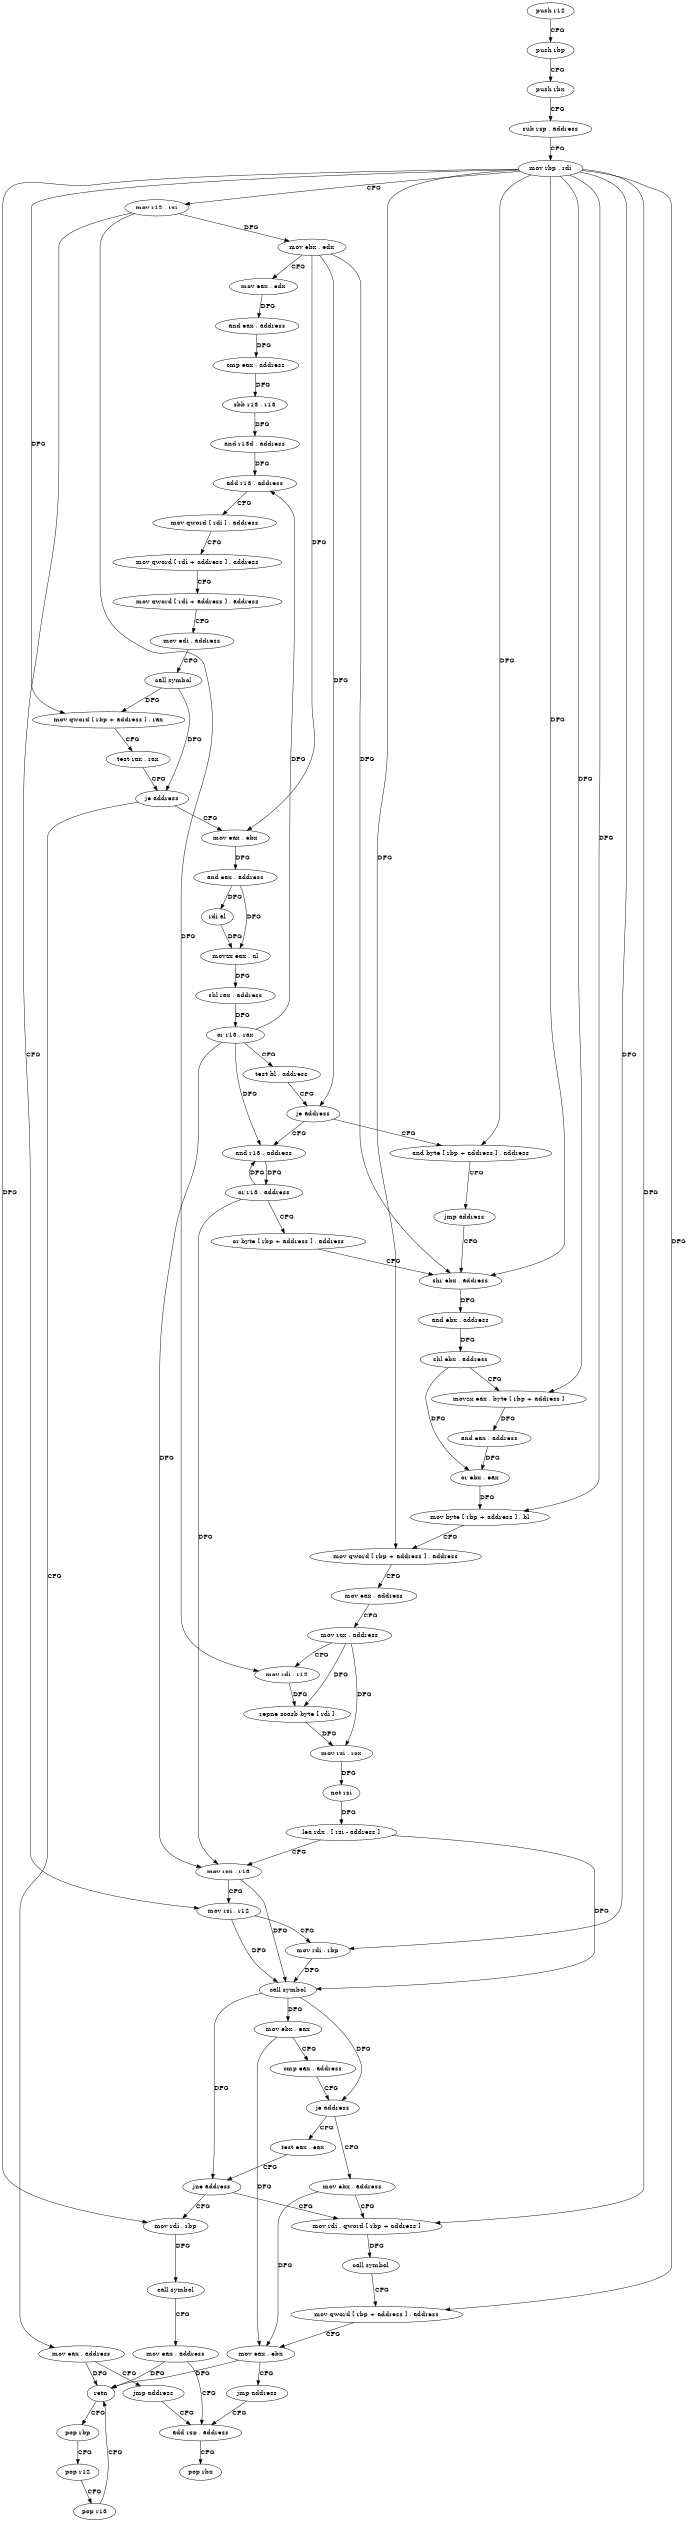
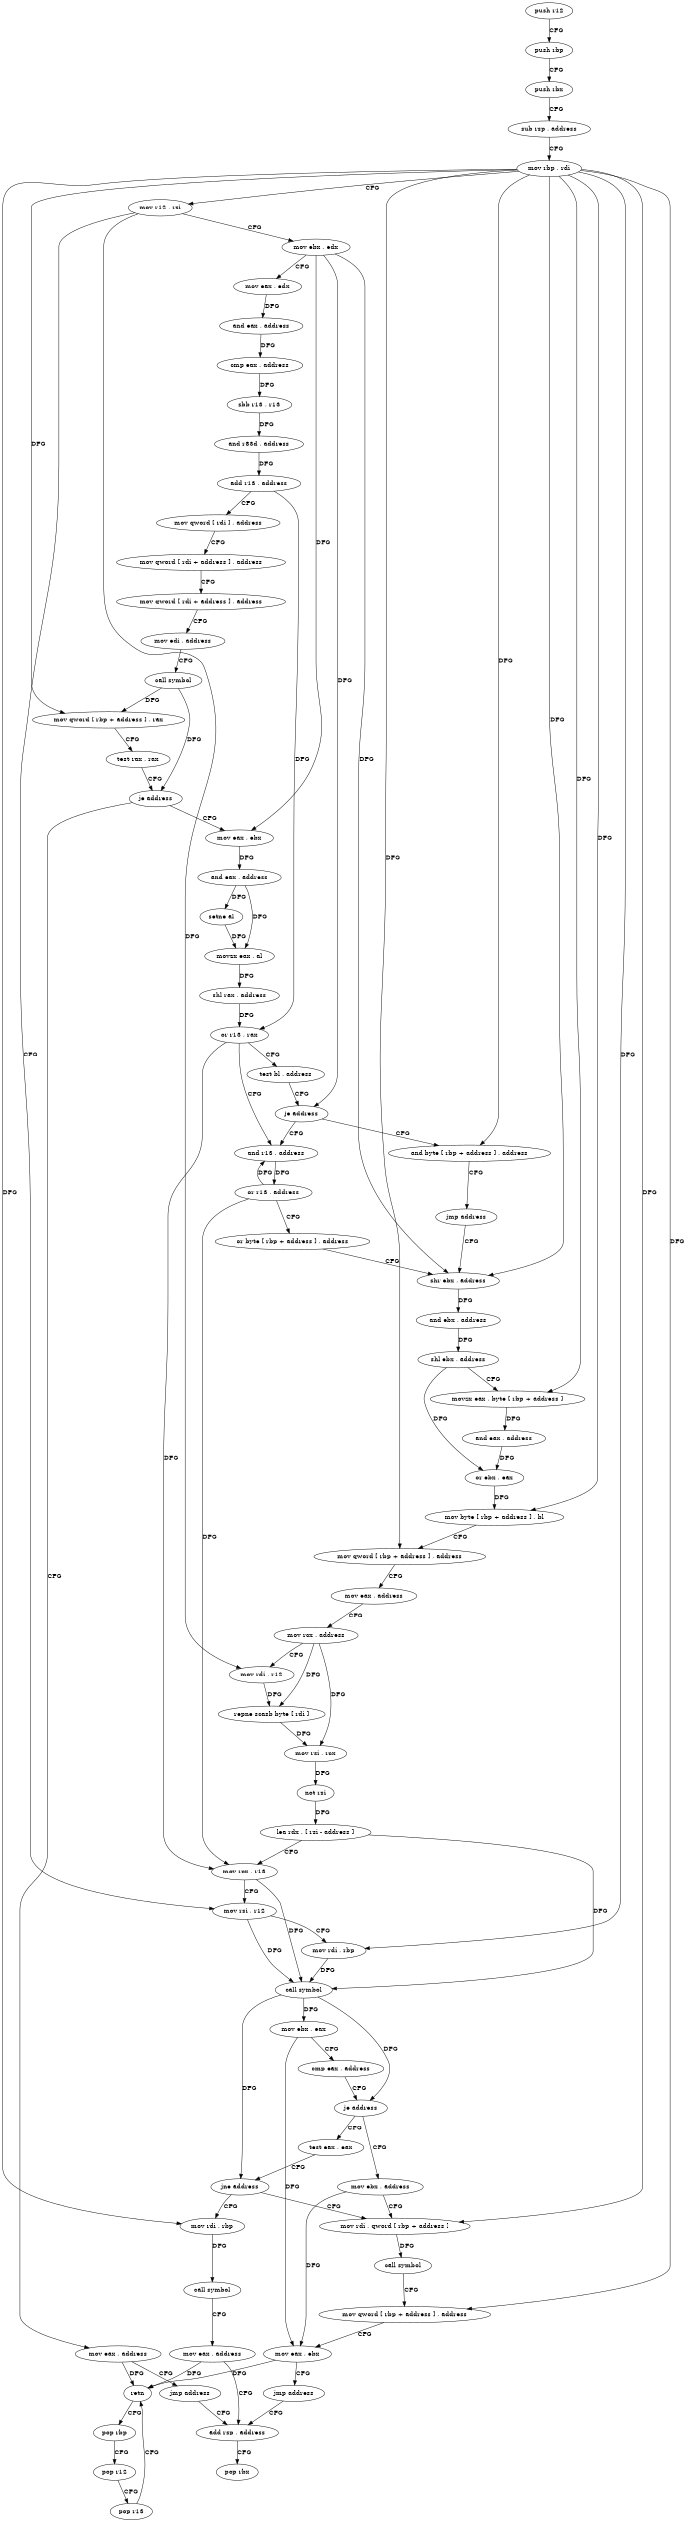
(252, 228) -> (255, 228)
(255, 444) -> (259, 444)
(291, 766) -> (295, 762)
(217, 917) -> (221, 917)
(250, 1094) -> (255, 1094)
